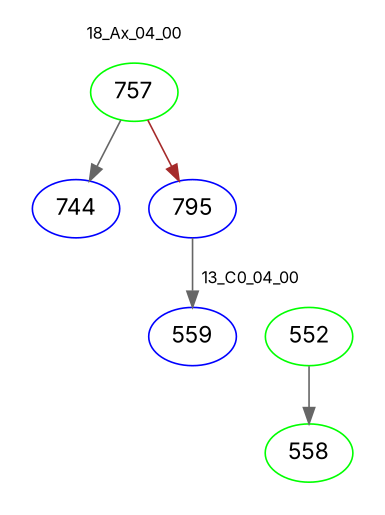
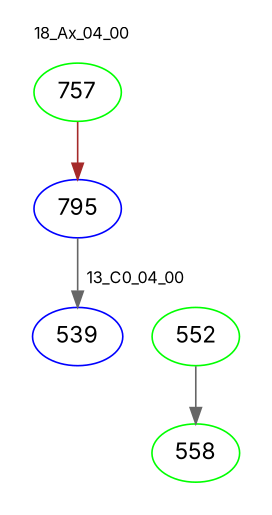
(76, 209) -> none
(193, 337) -> (78, 337)
